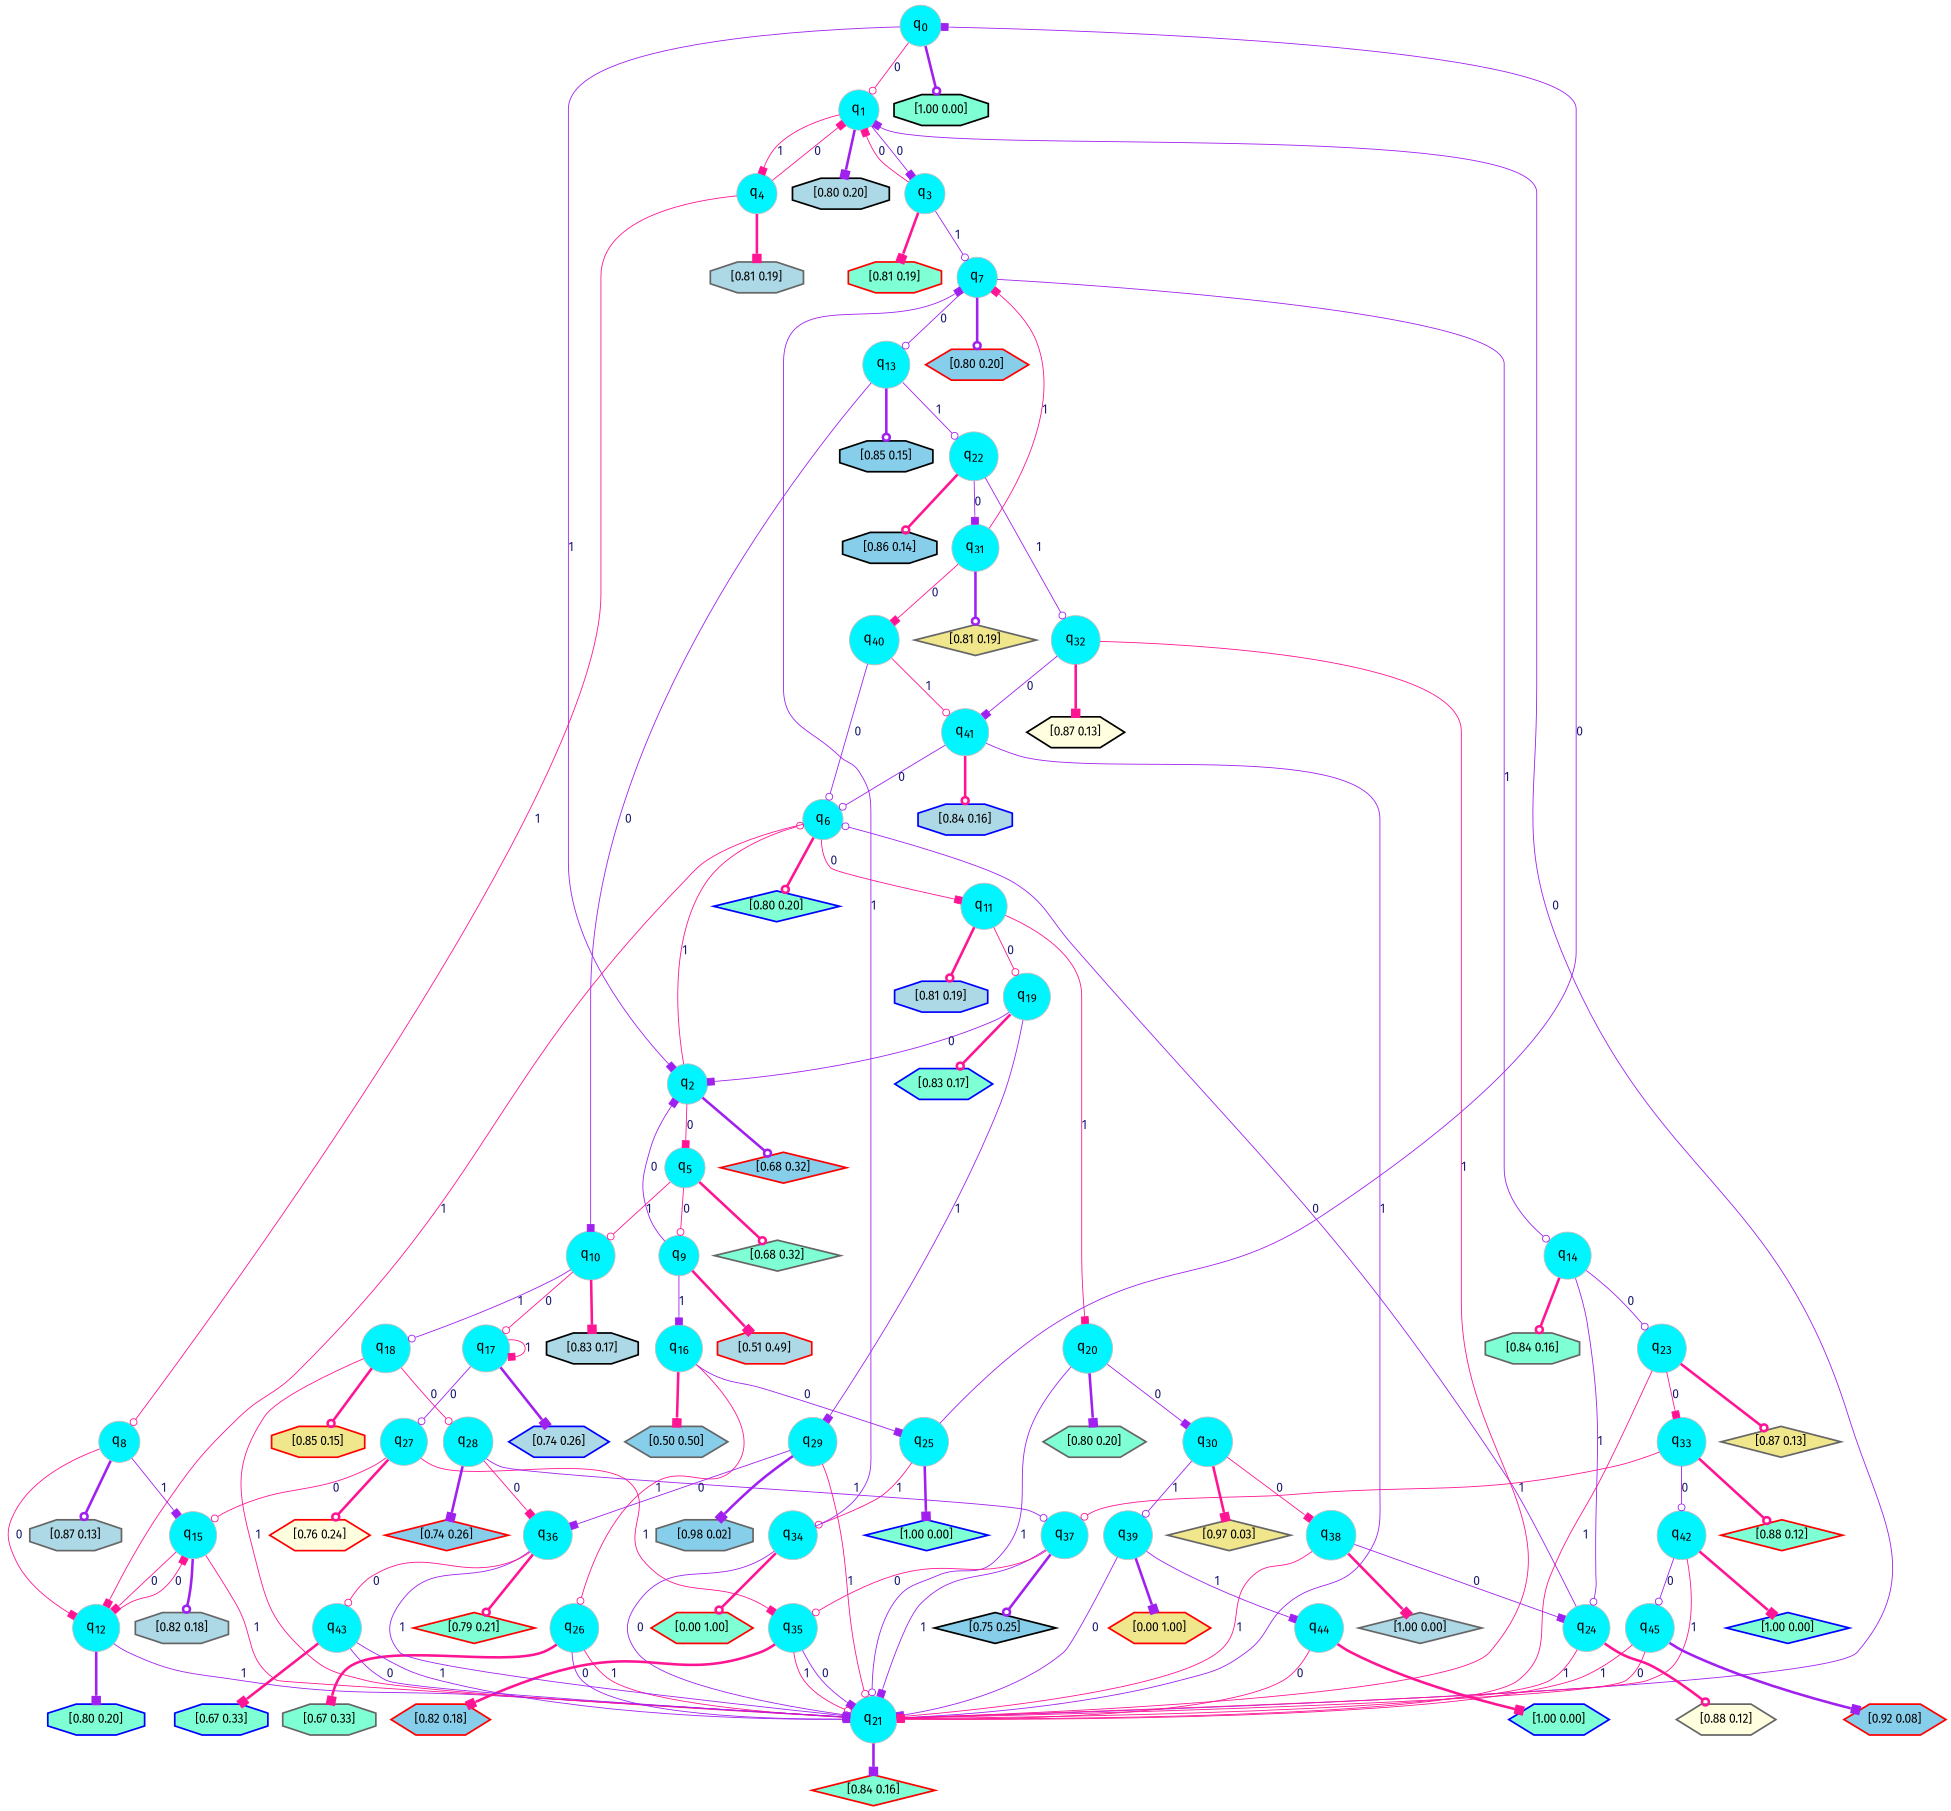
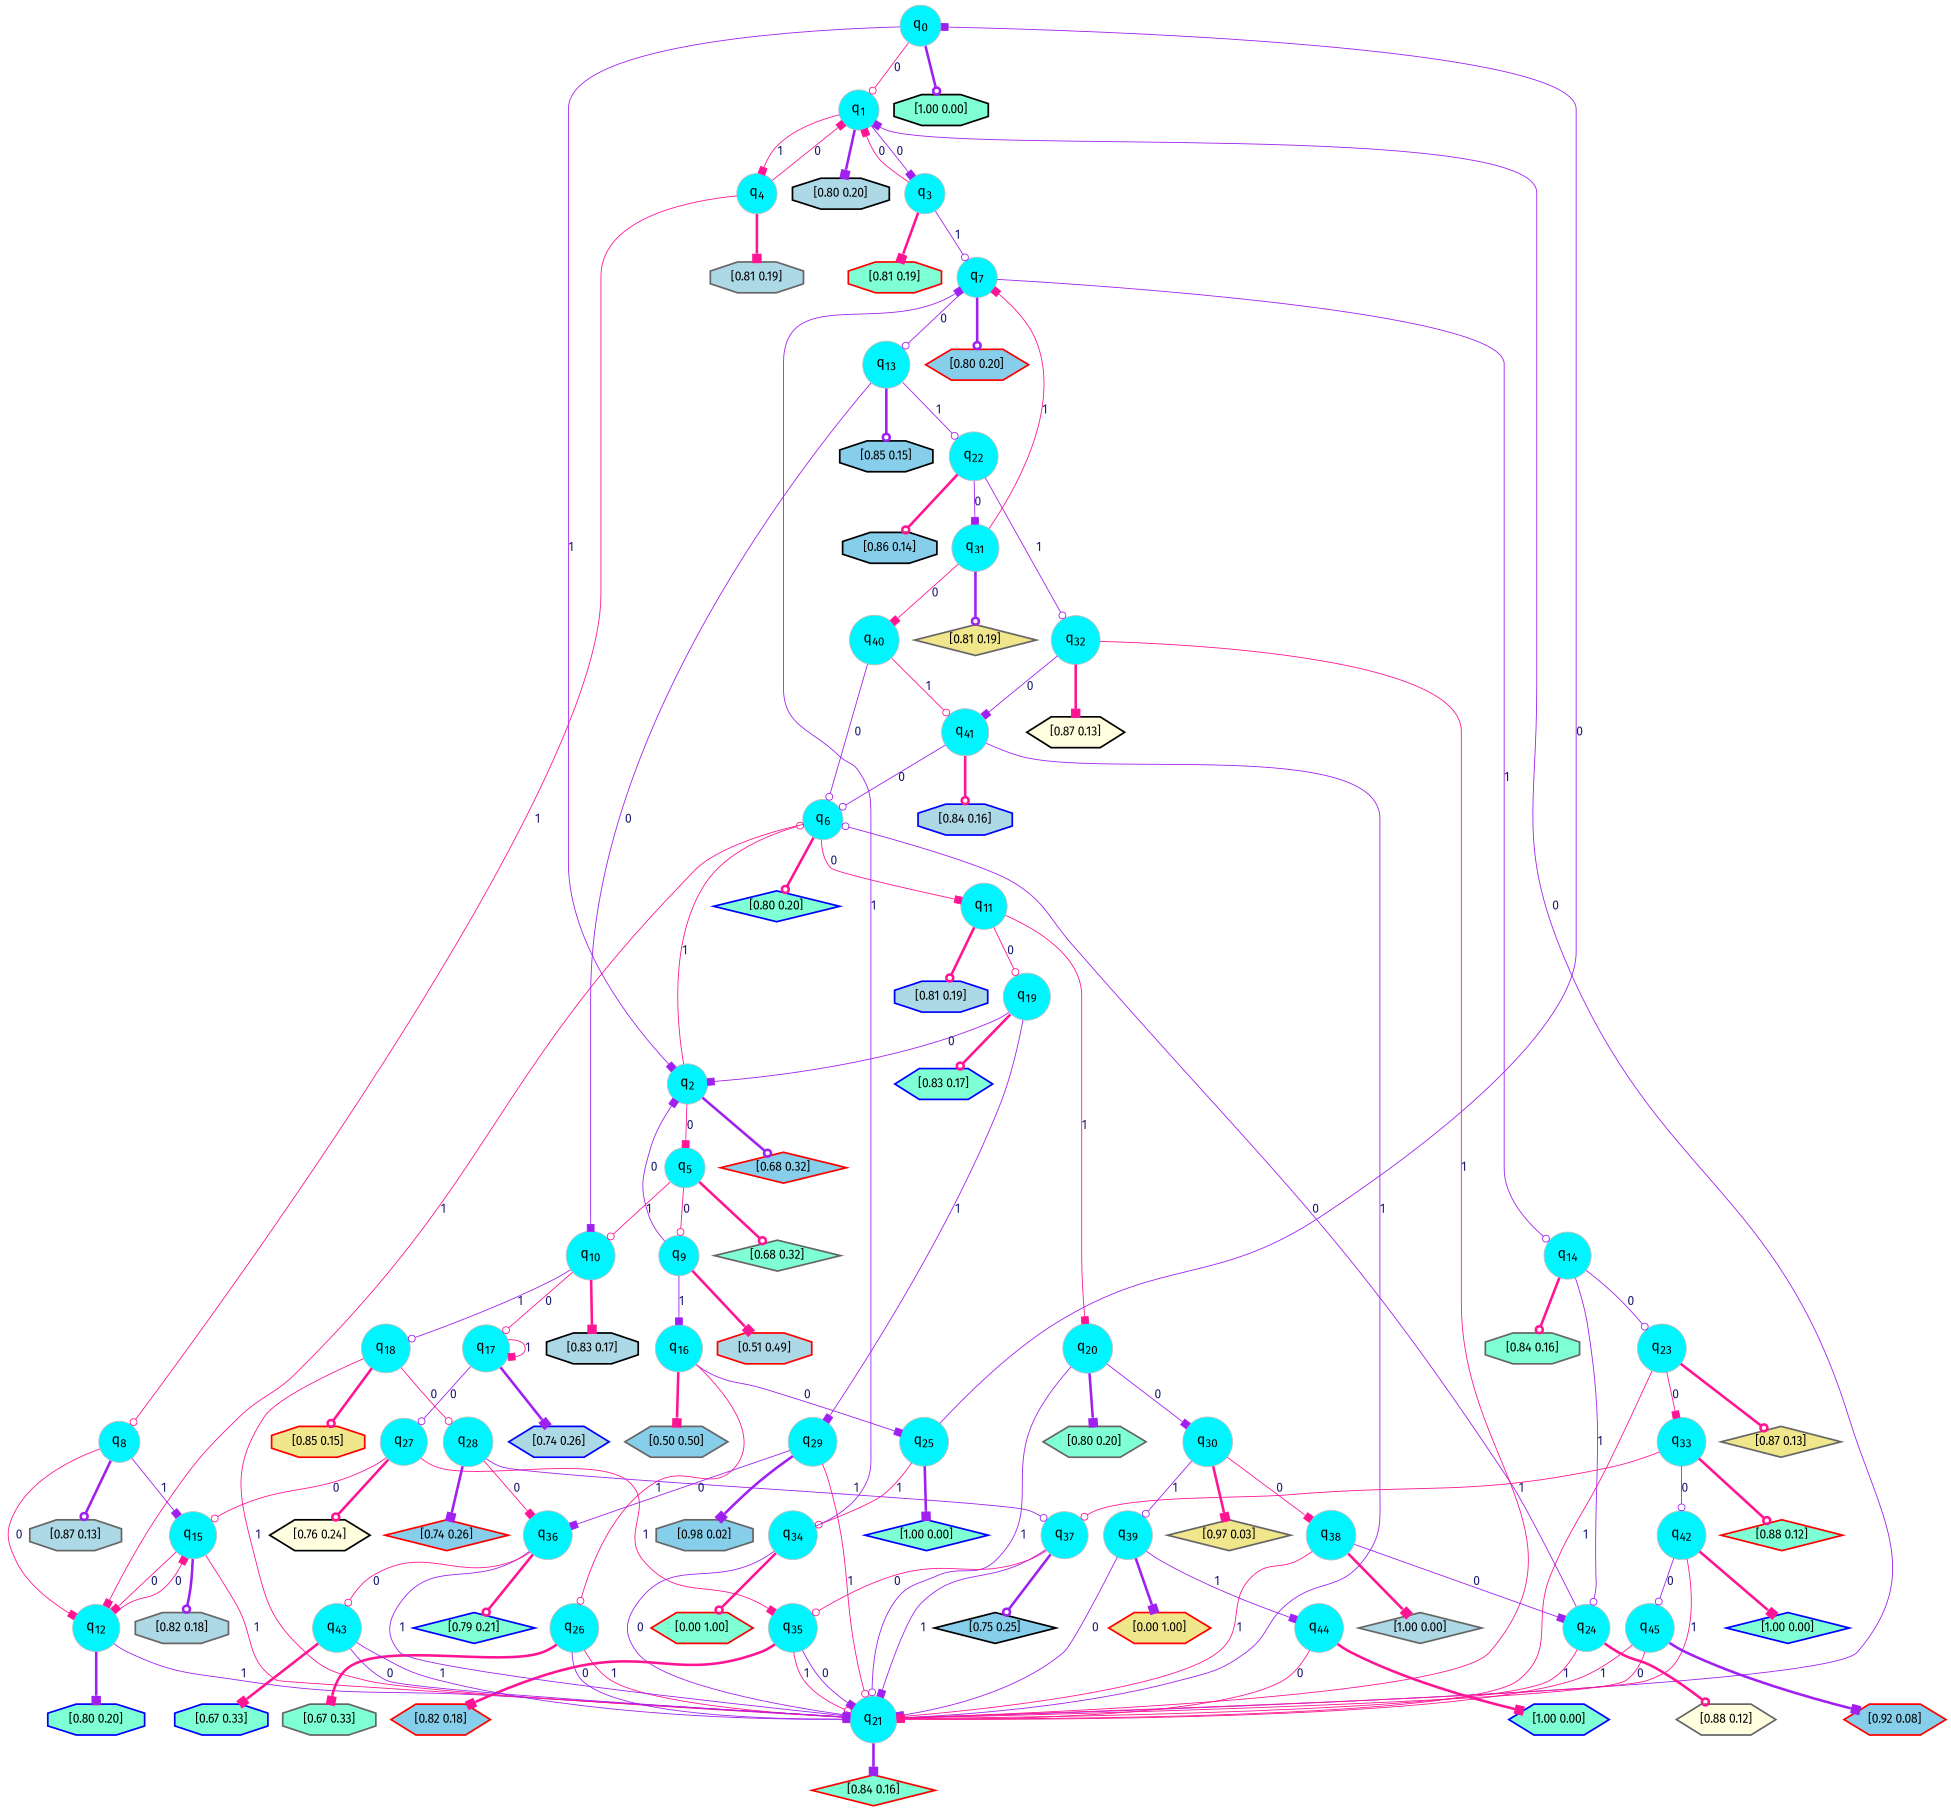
(320, 1535) -> (320, 1535)
(474, 1628) -> (474, 1628)
